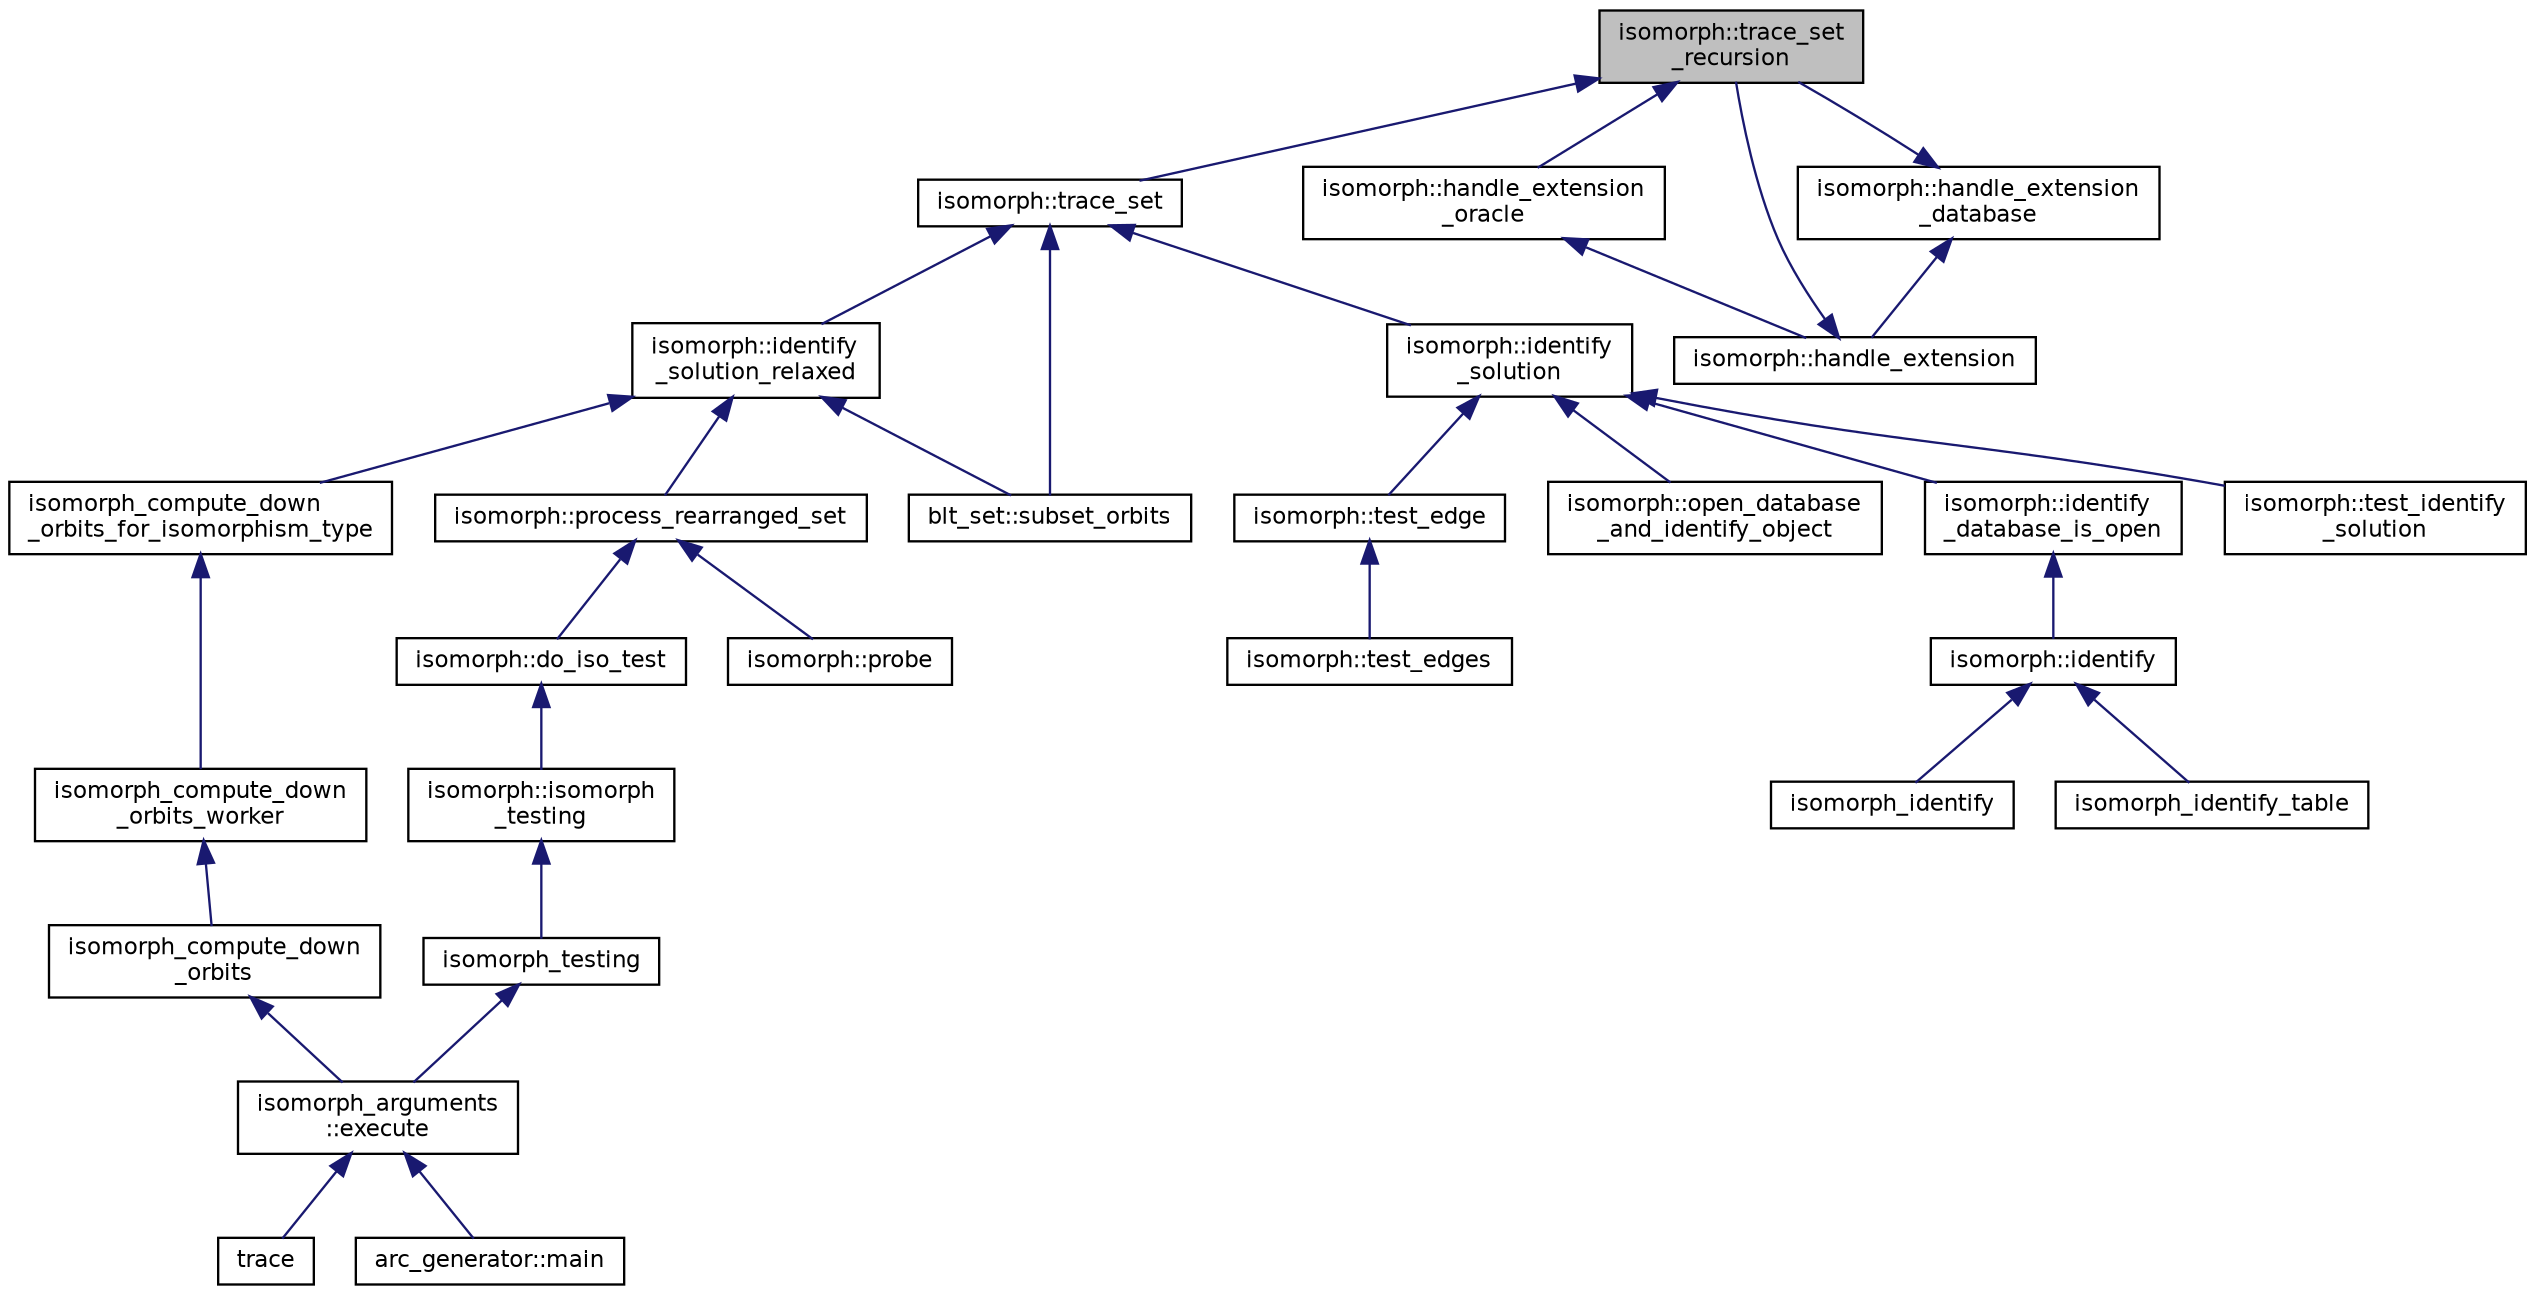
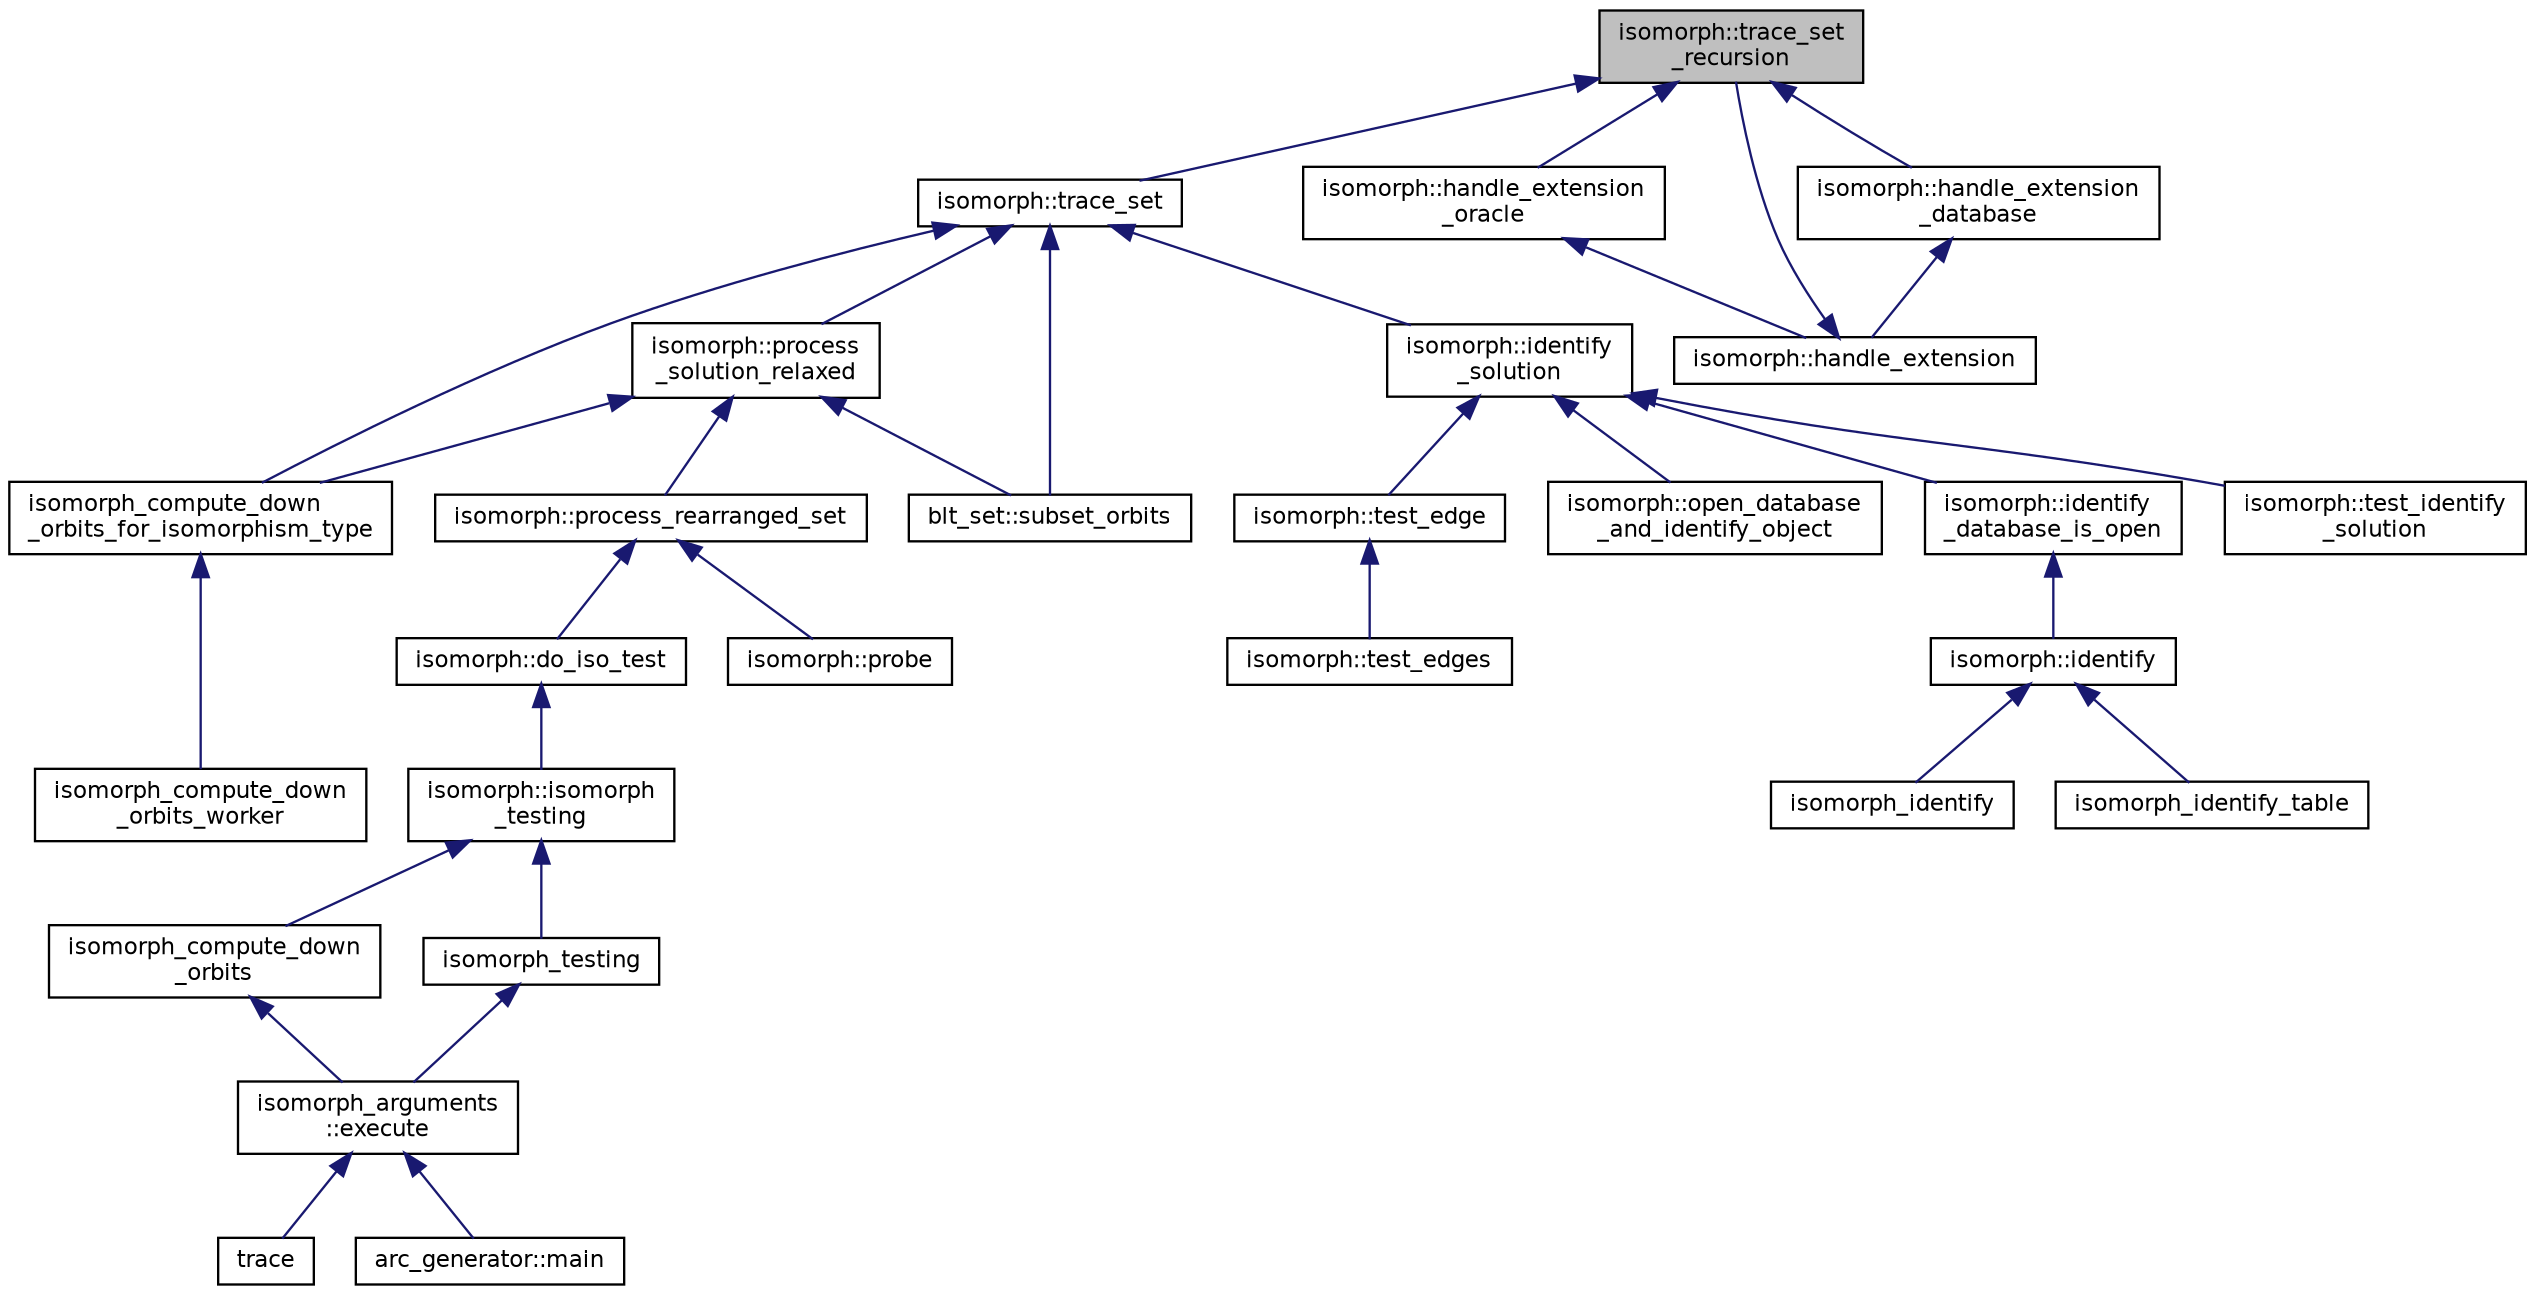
(1859, 117) -> (1851, 132)
none -> (589, 332)
(756, 360) -> (756, 360)
(209, 895) -> (367, 888)
